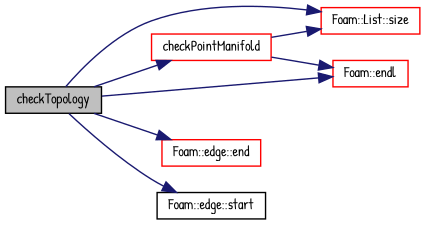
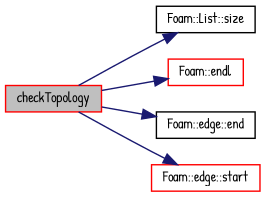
(371, 21) -> (206, 19)
(211, 47) -> none
(54, 100) -> (54, 99)
(211, 153) -> (206, 125)
(211, 206) -> (206, 178)
